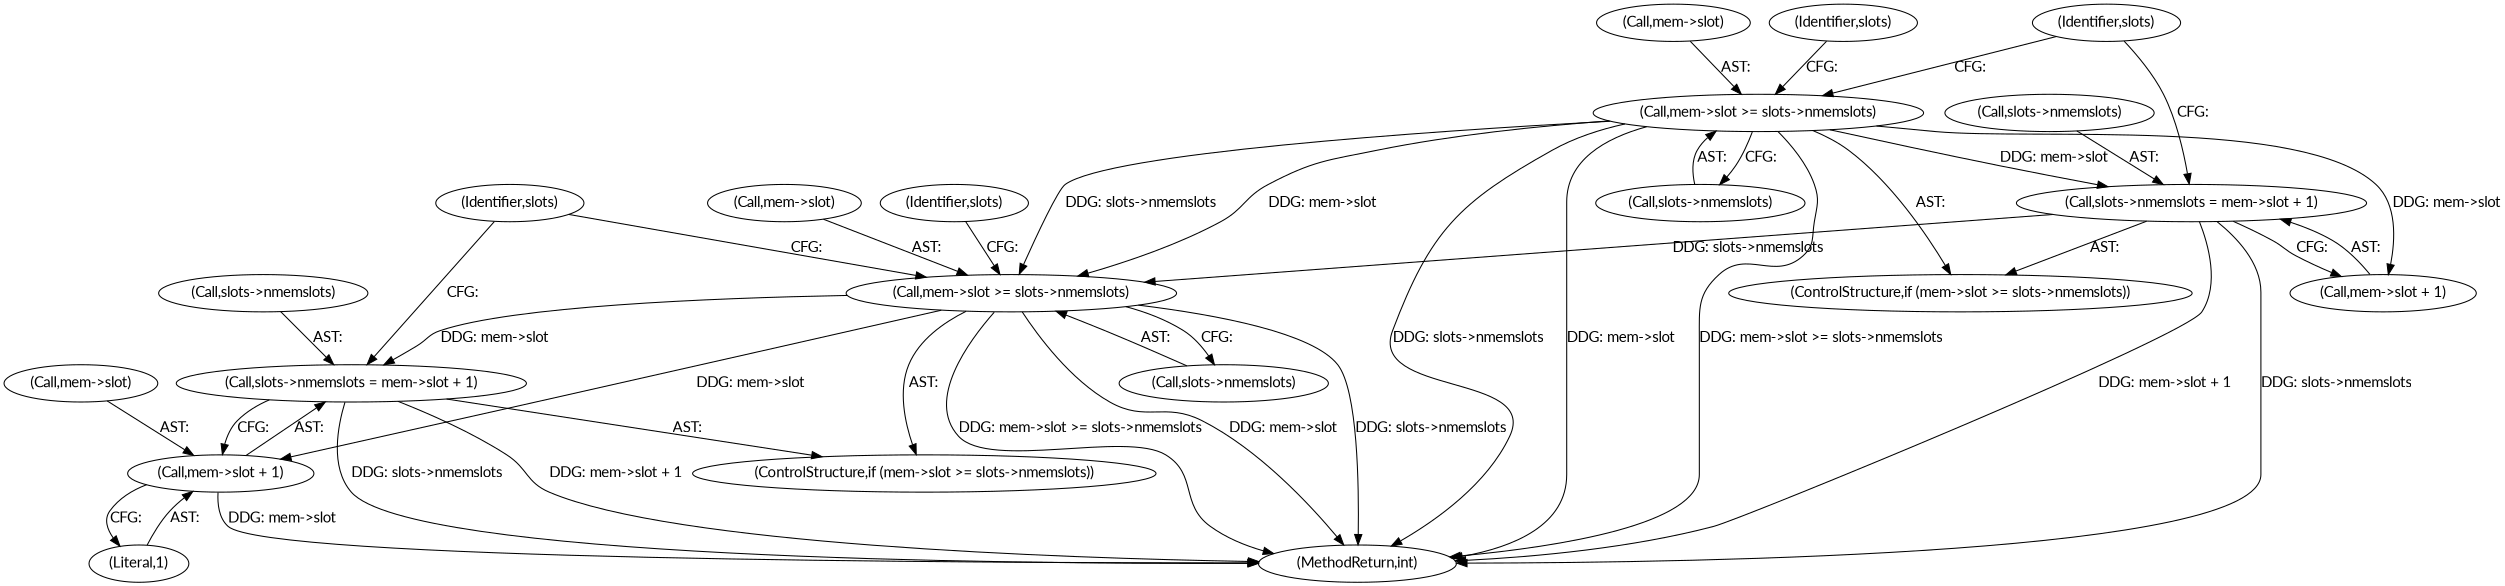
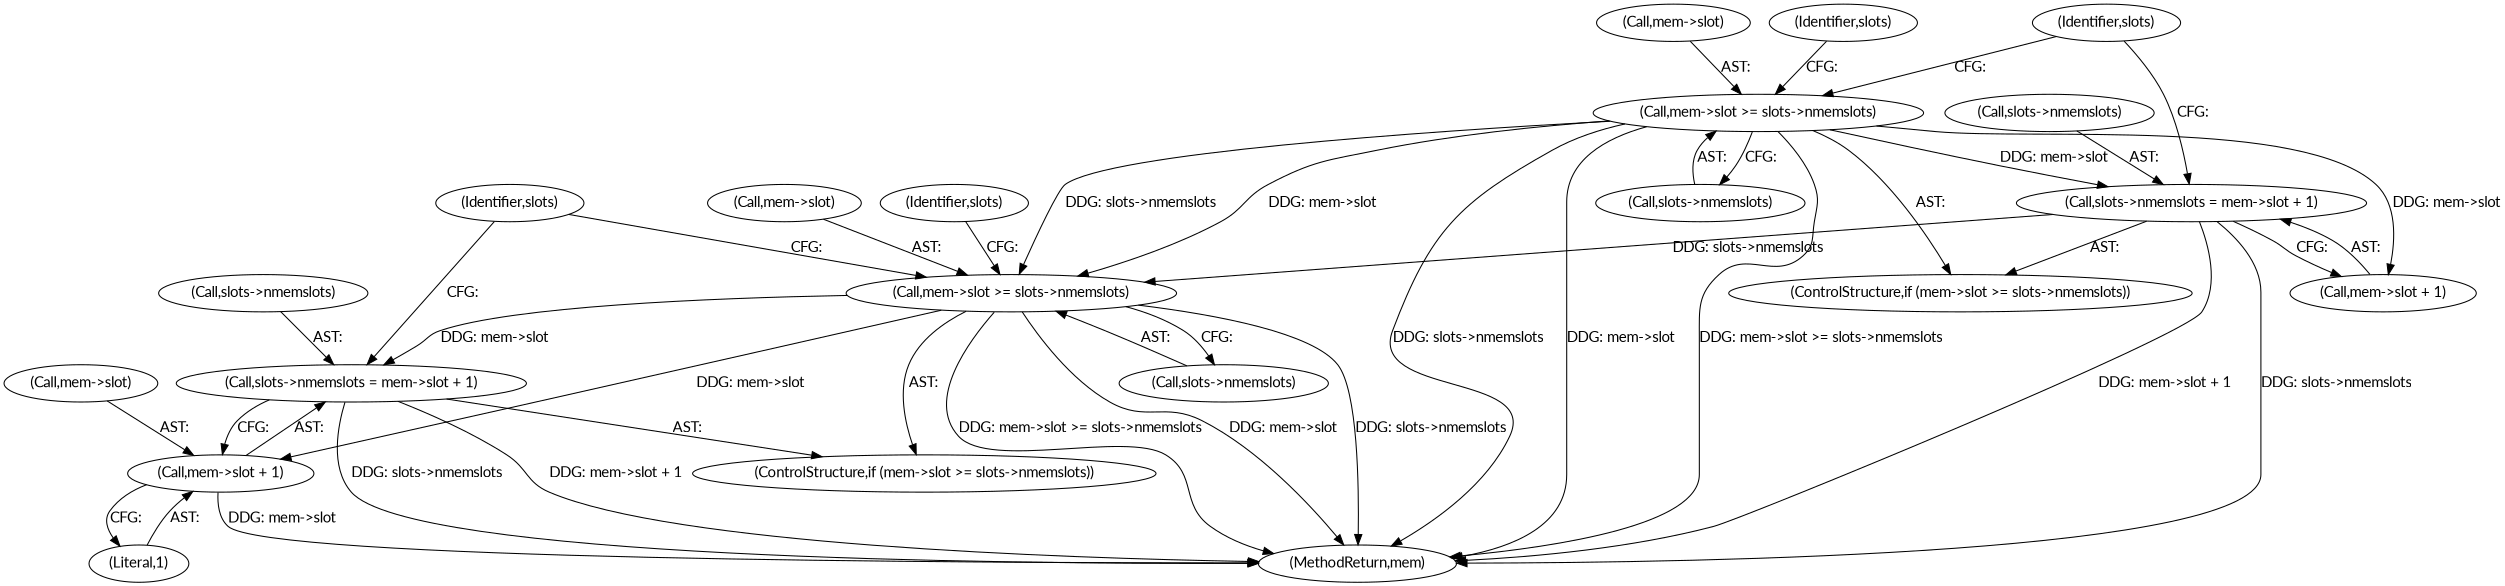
(1357, 564) -> (1357, 564)
